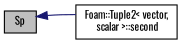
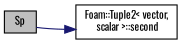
(62, 15) -> (50, 29)
